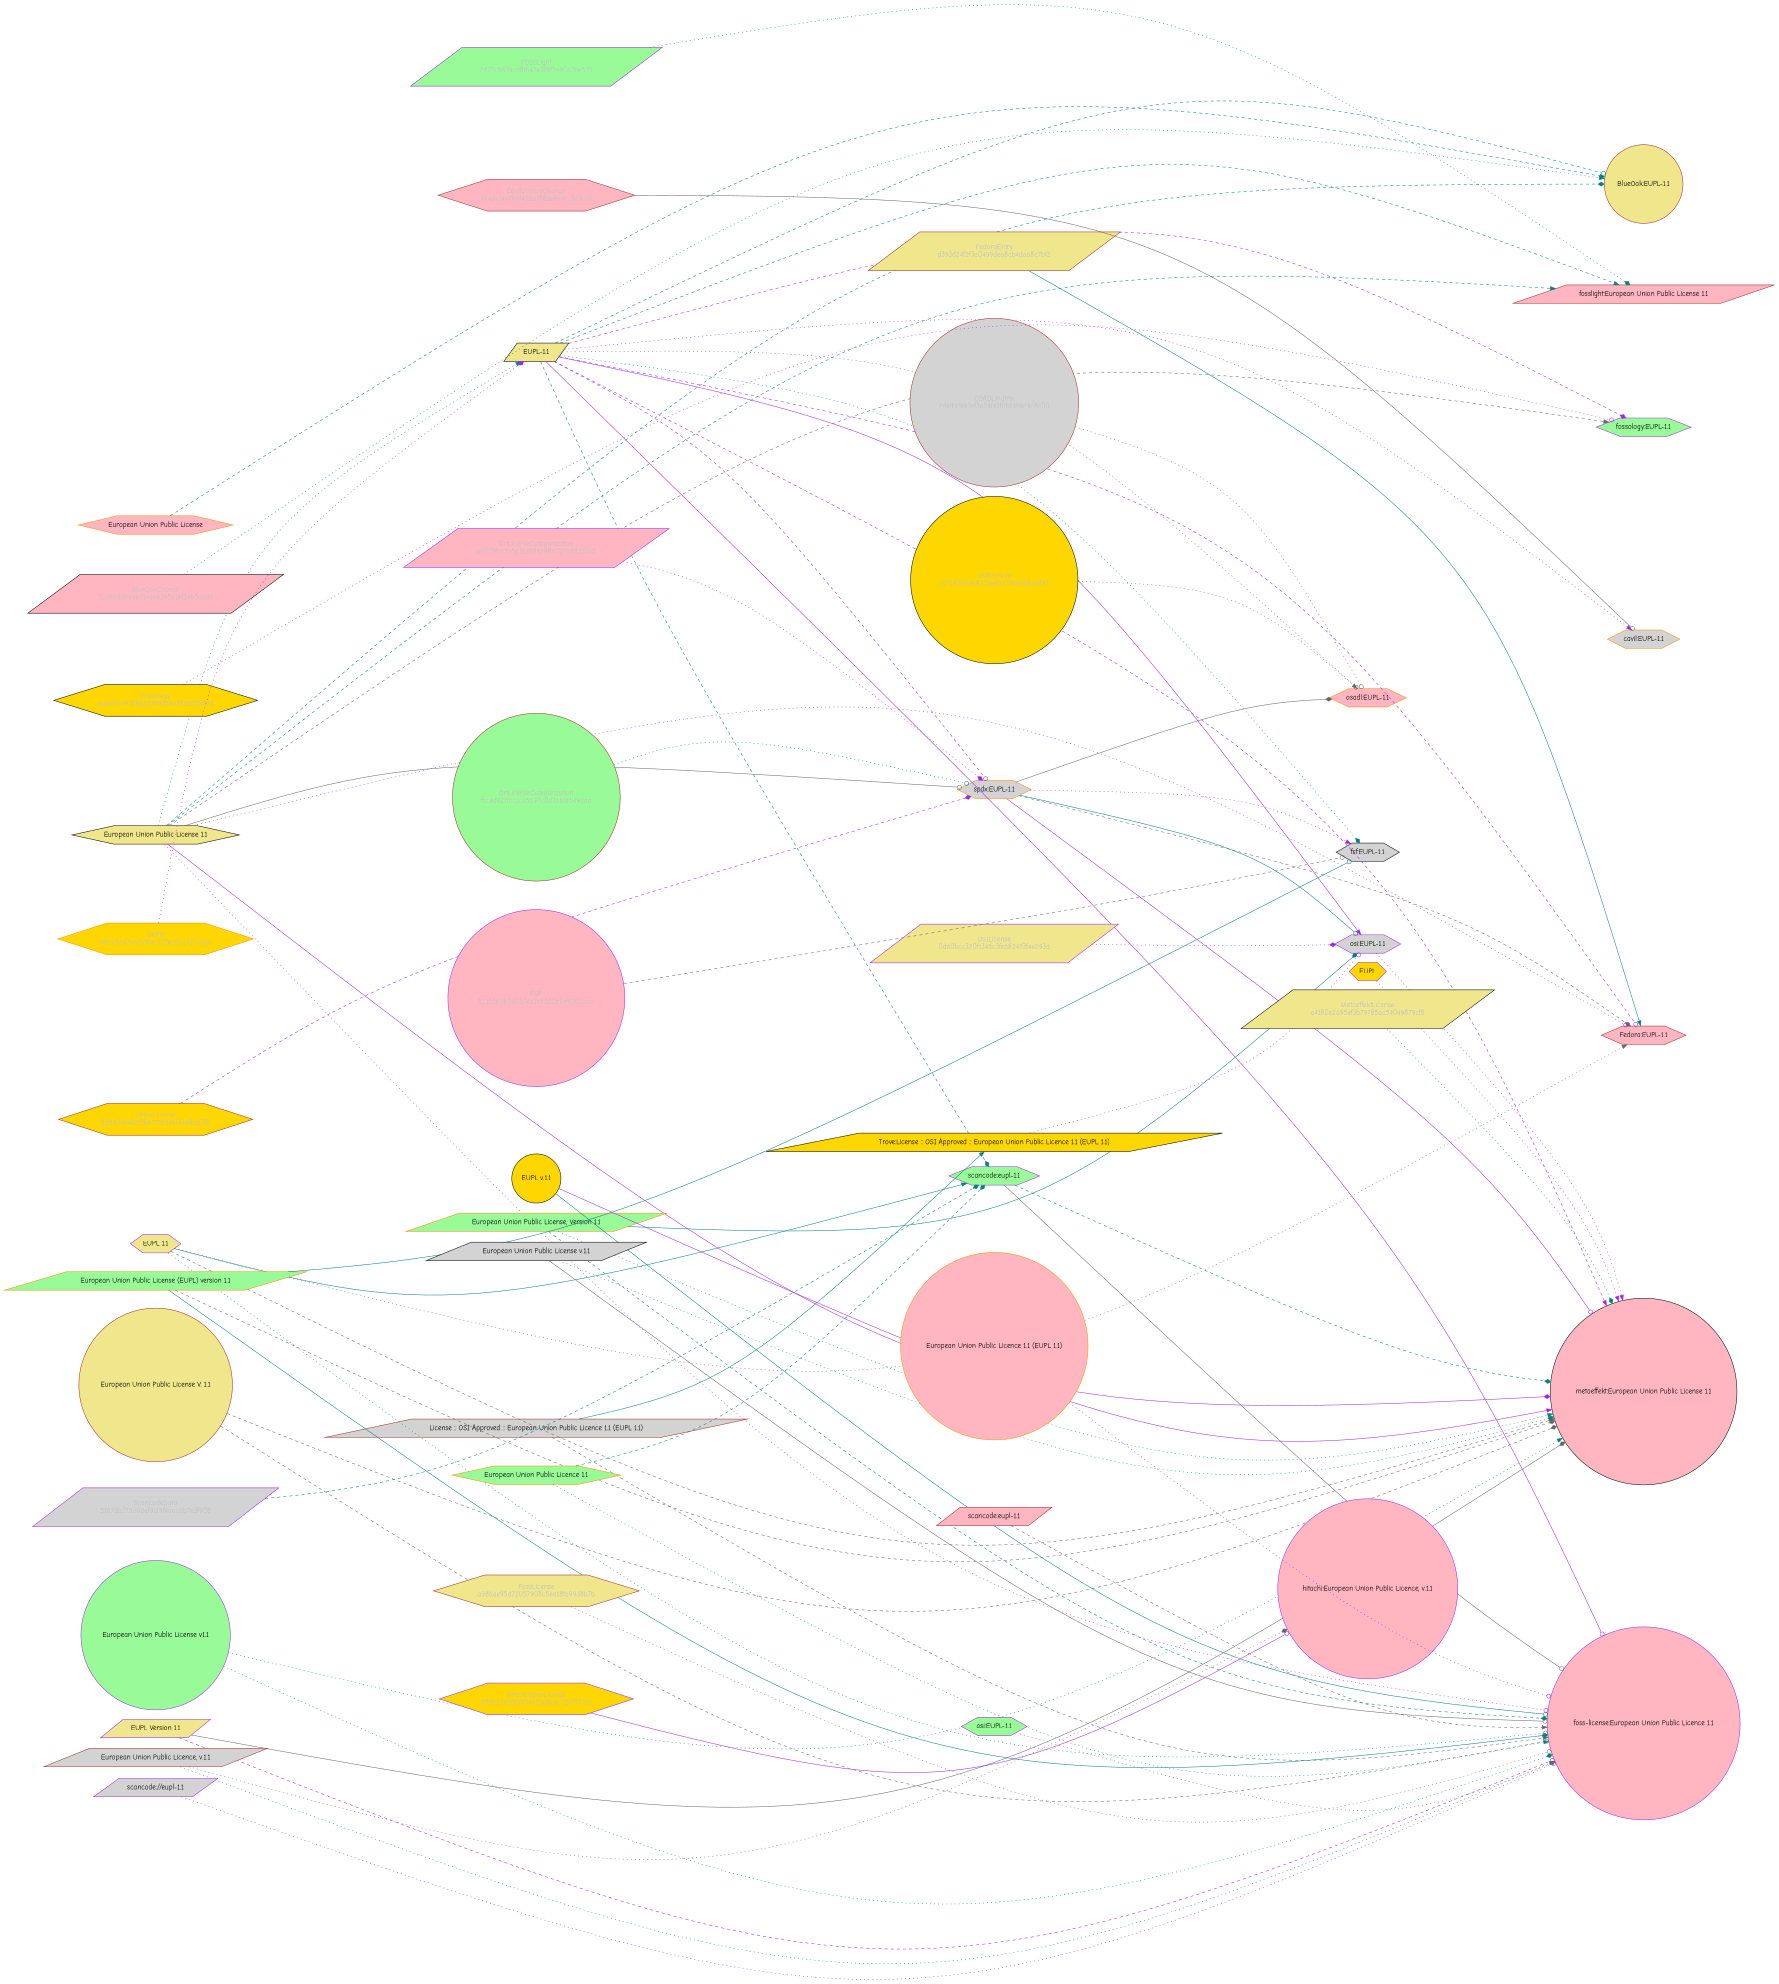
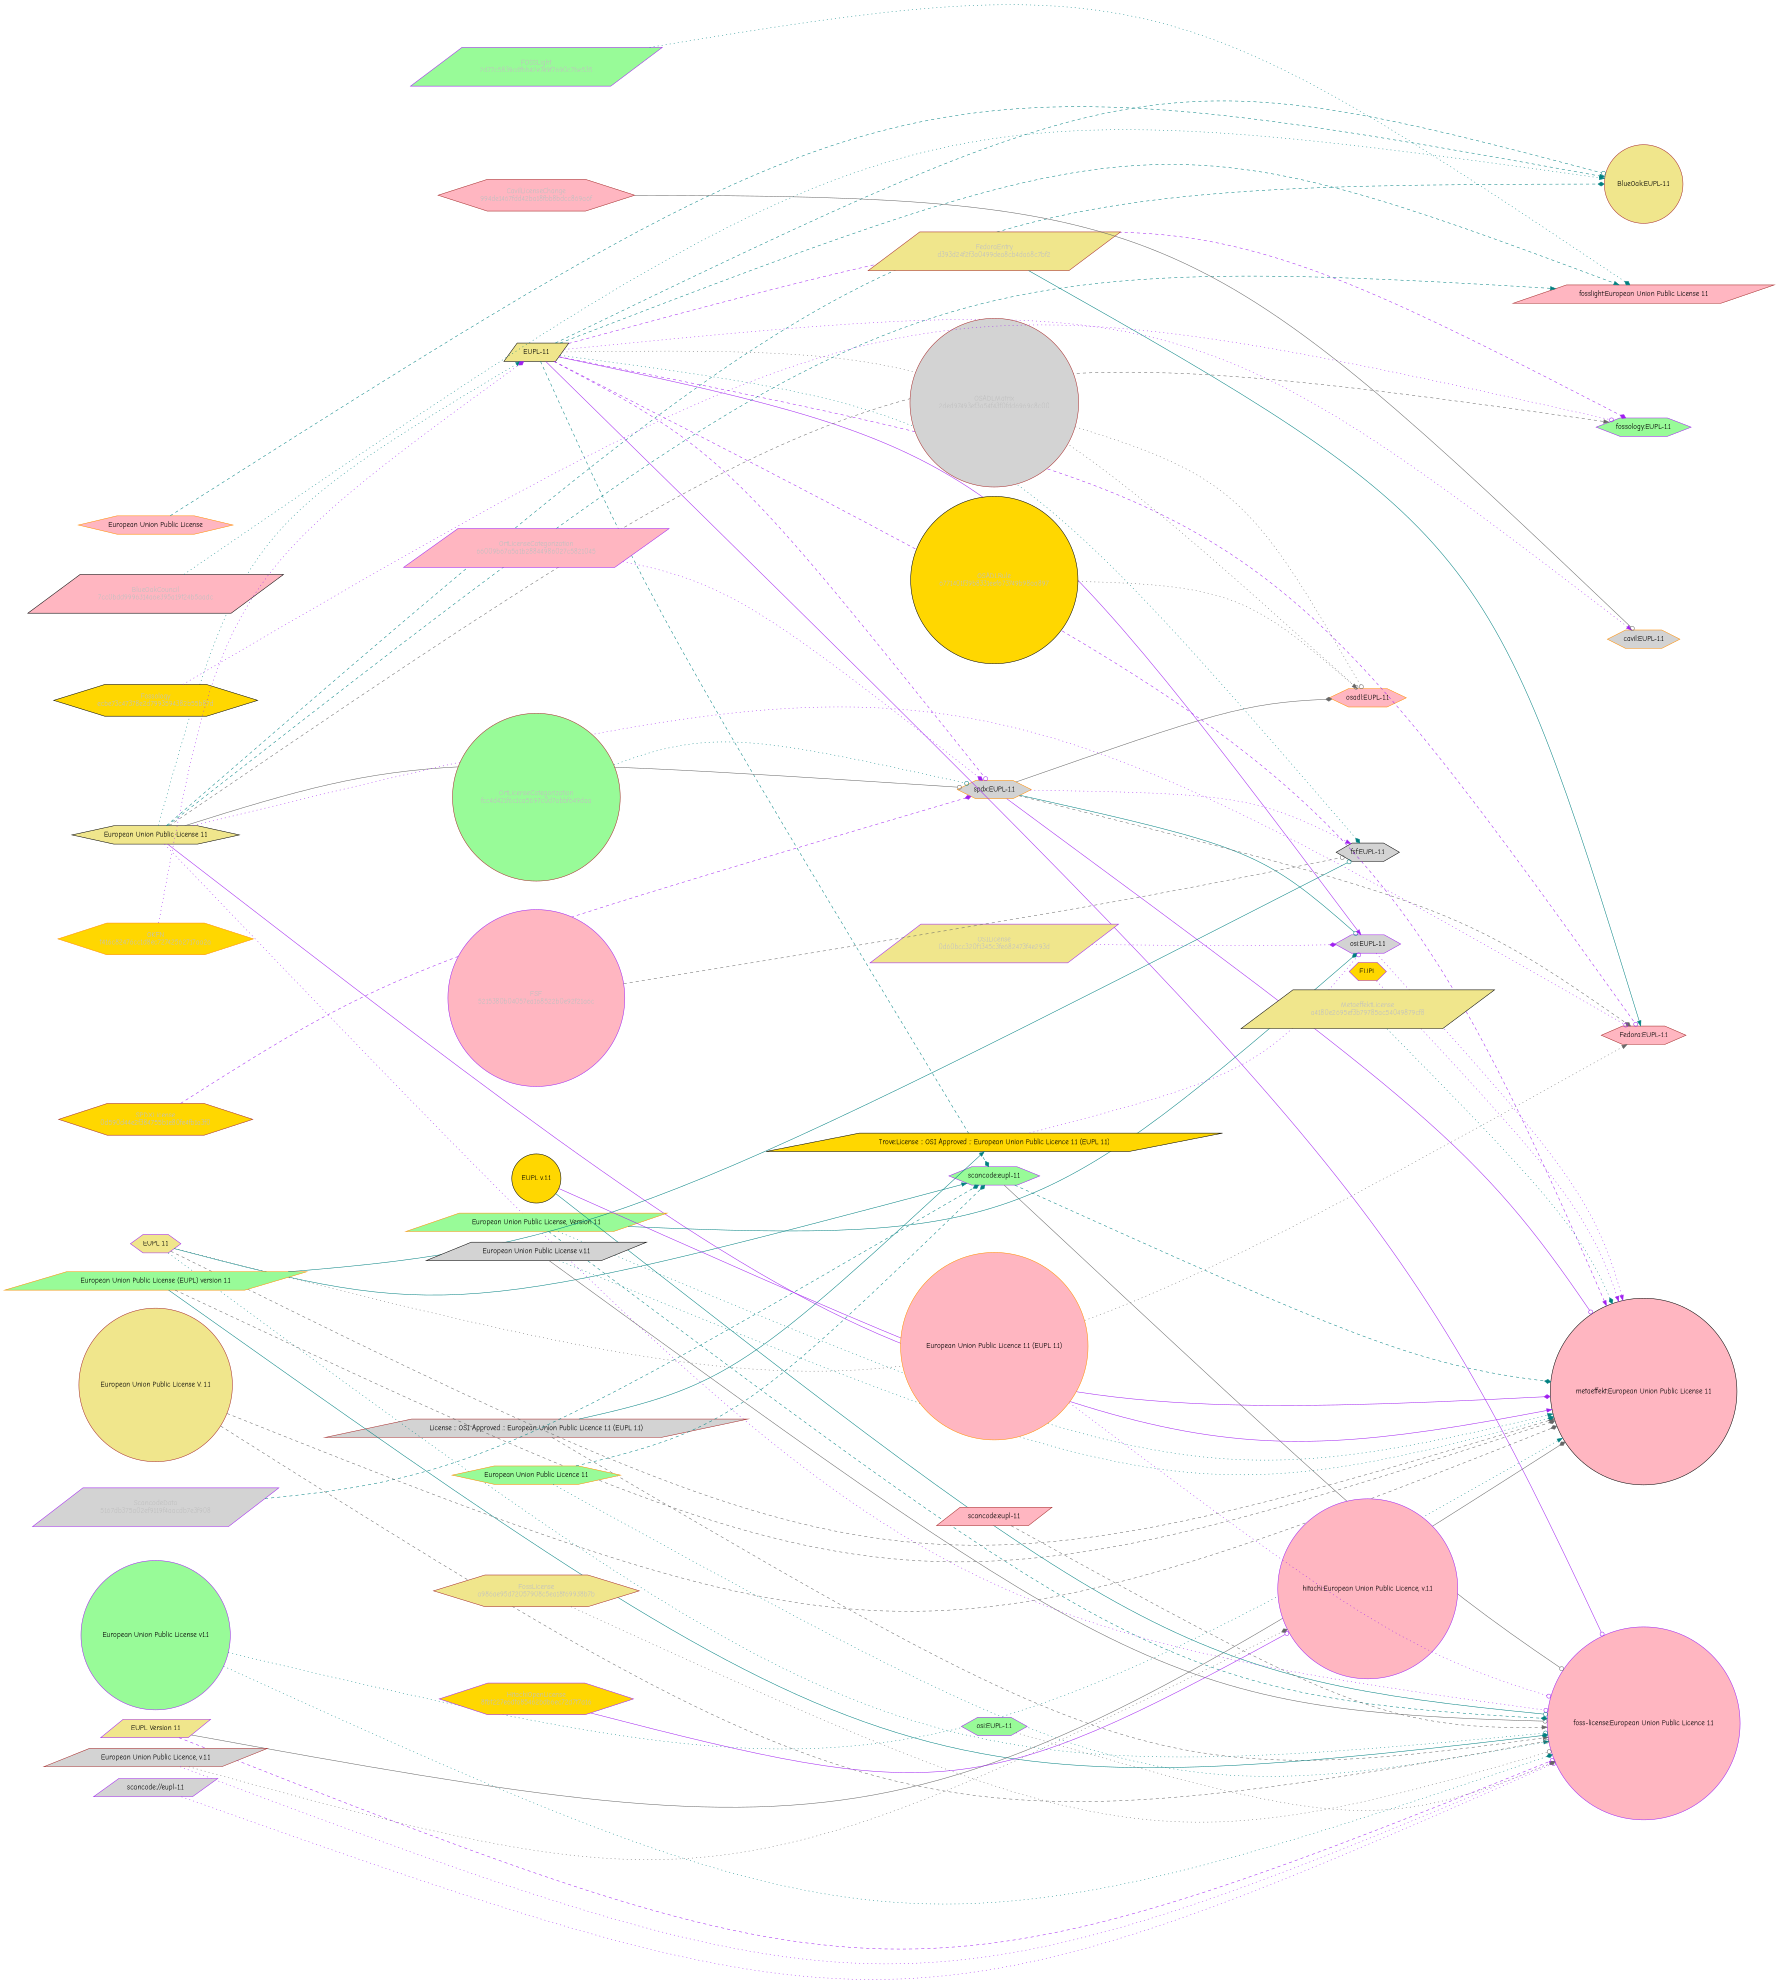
(867, 1962) -> (867, 1962)
